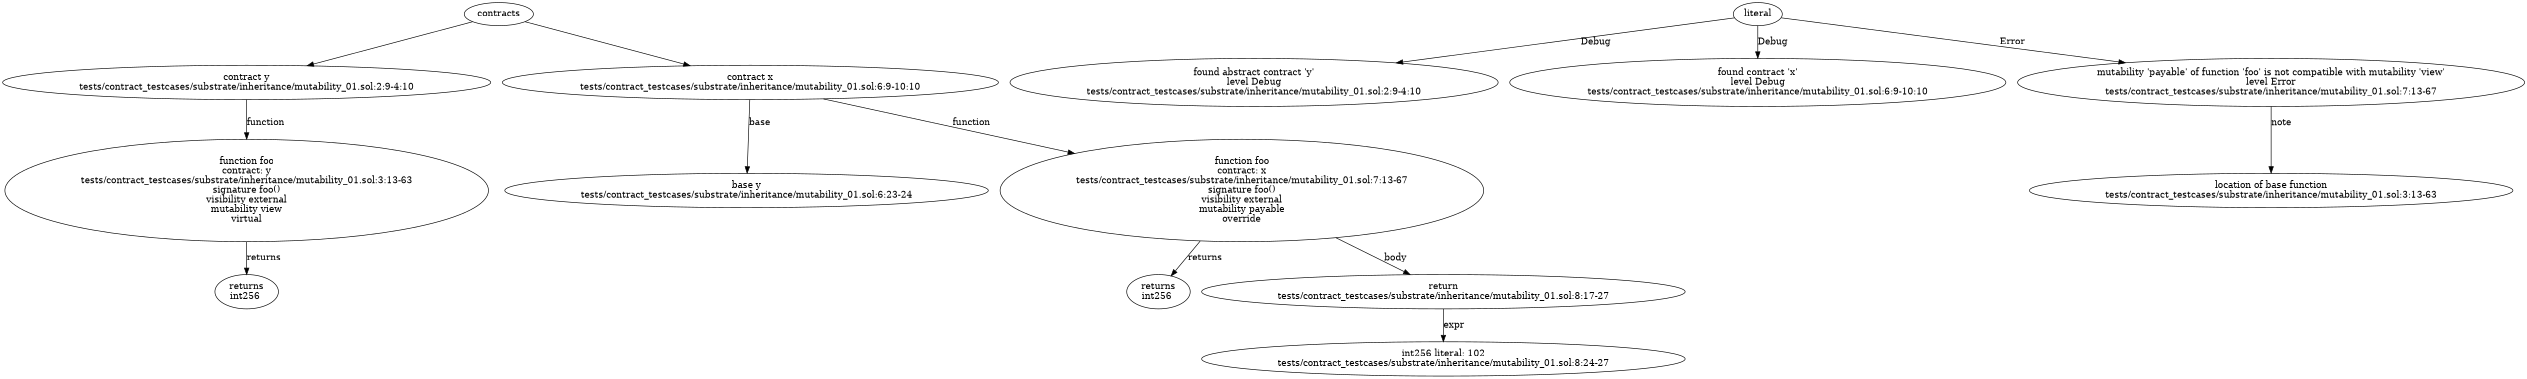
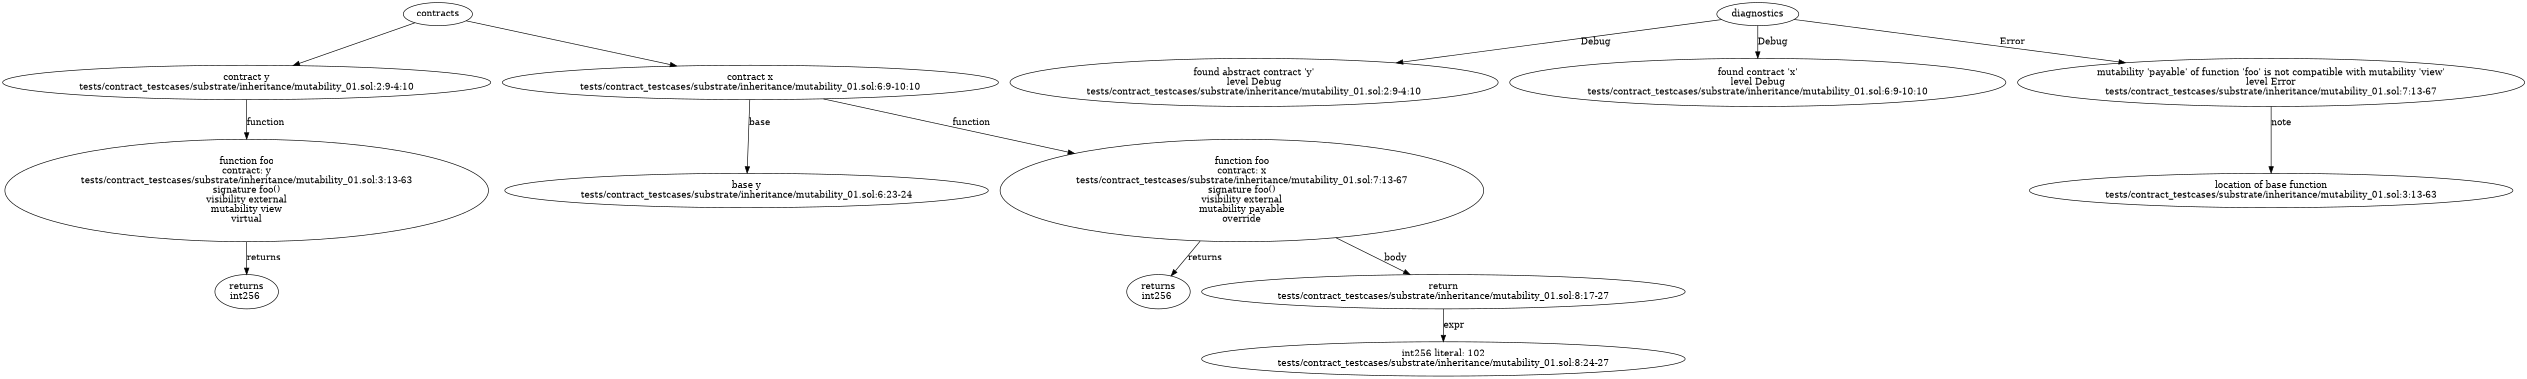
(1758, 14) -> (1758, 14)
